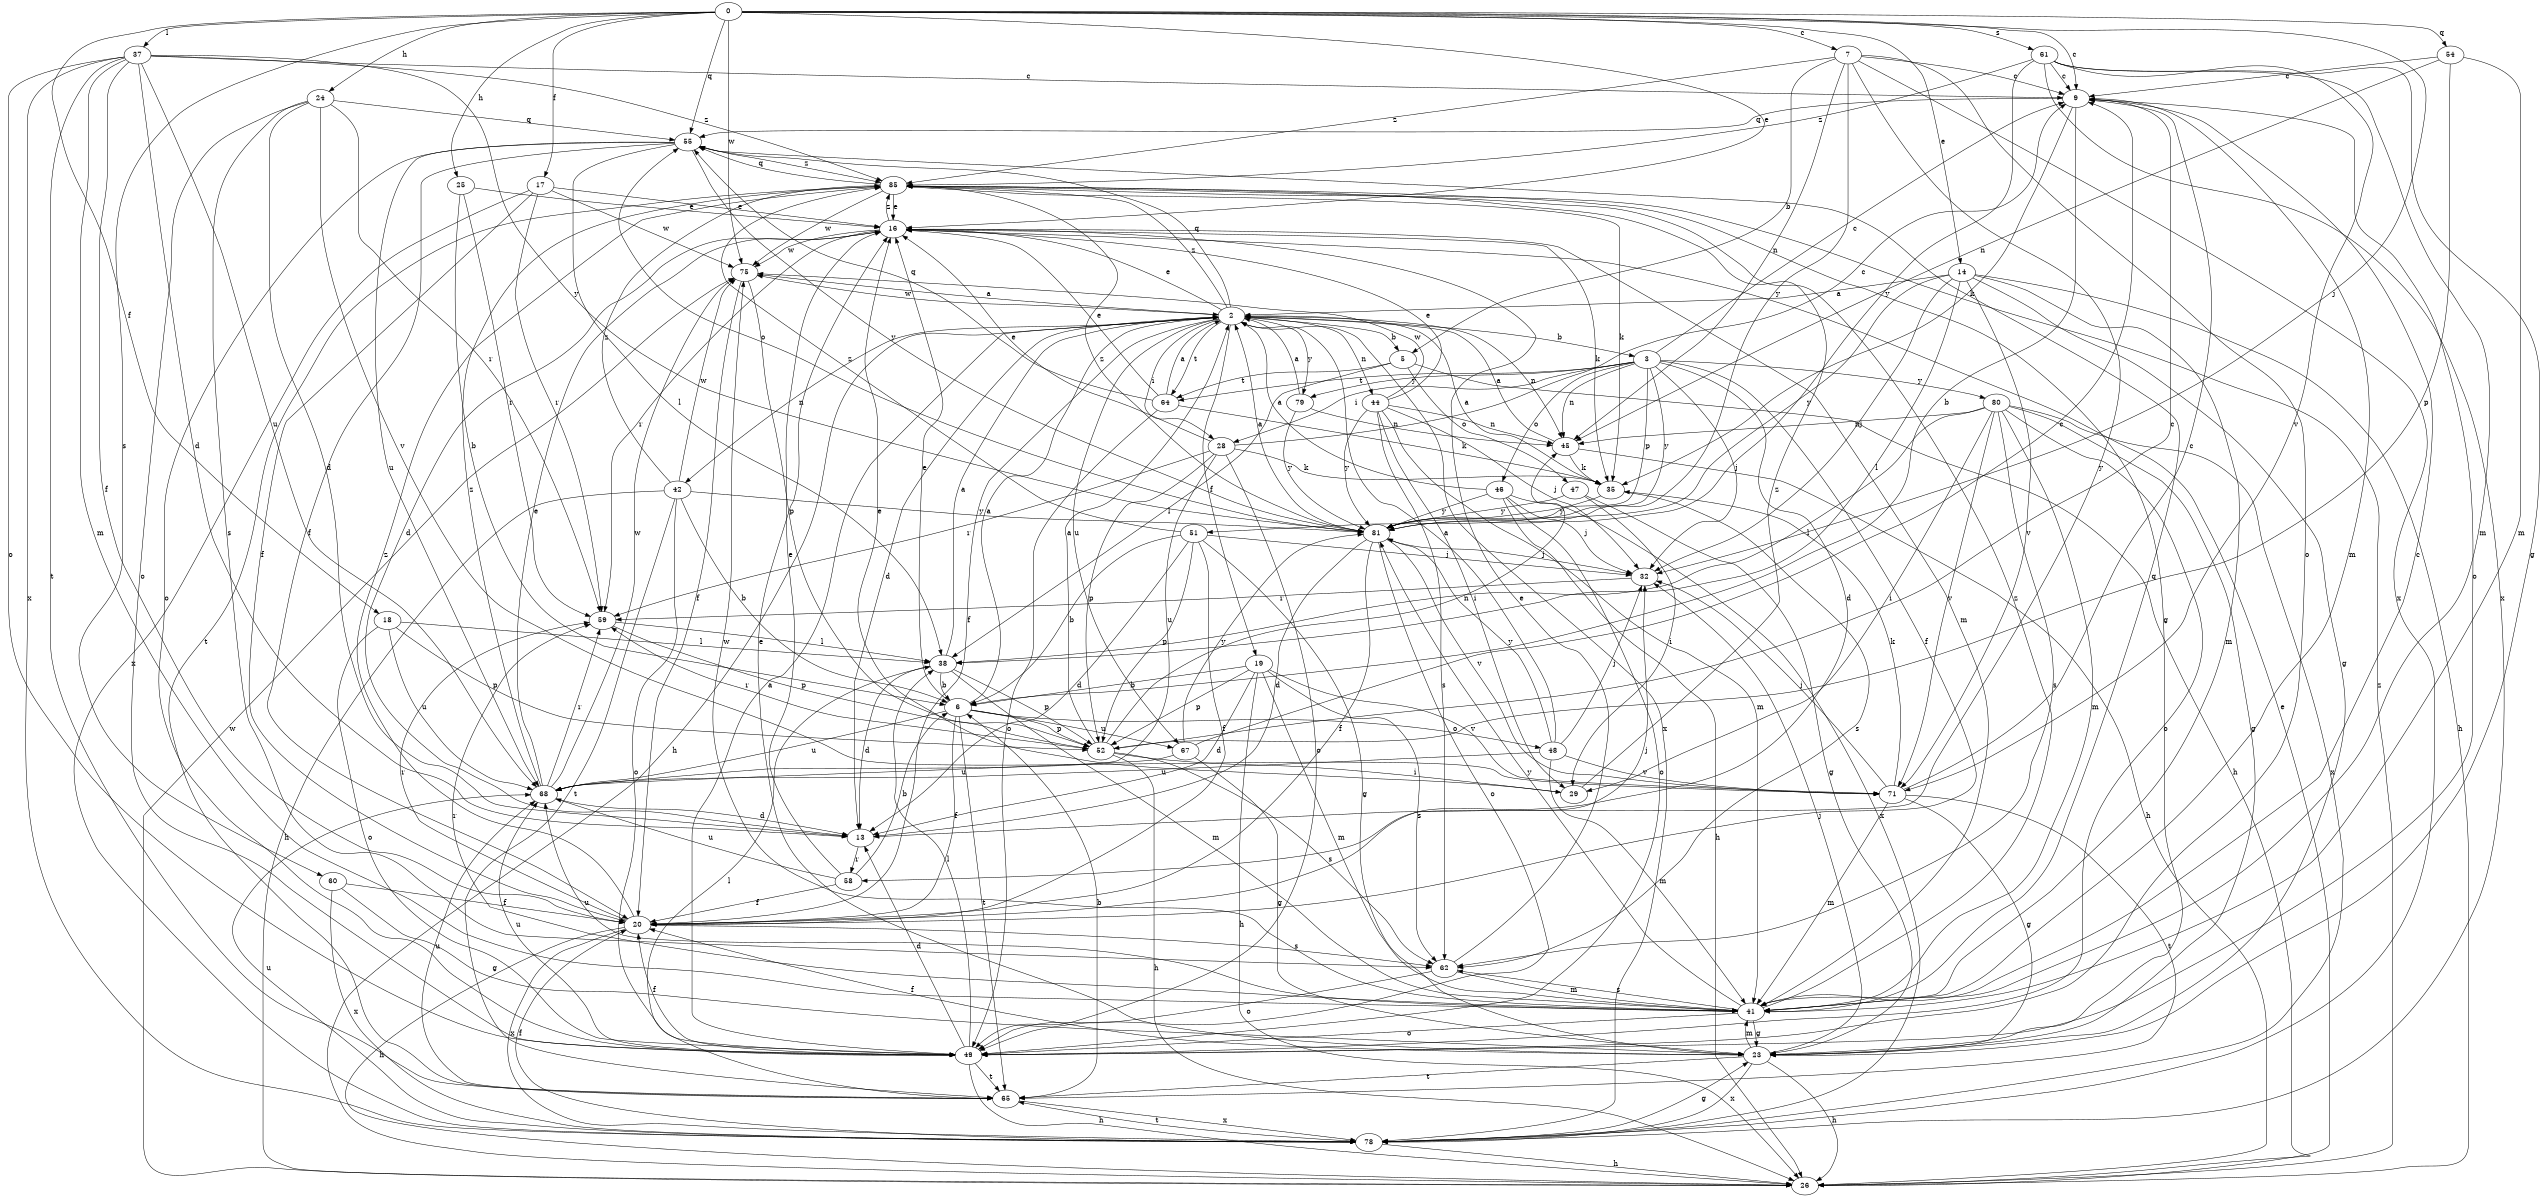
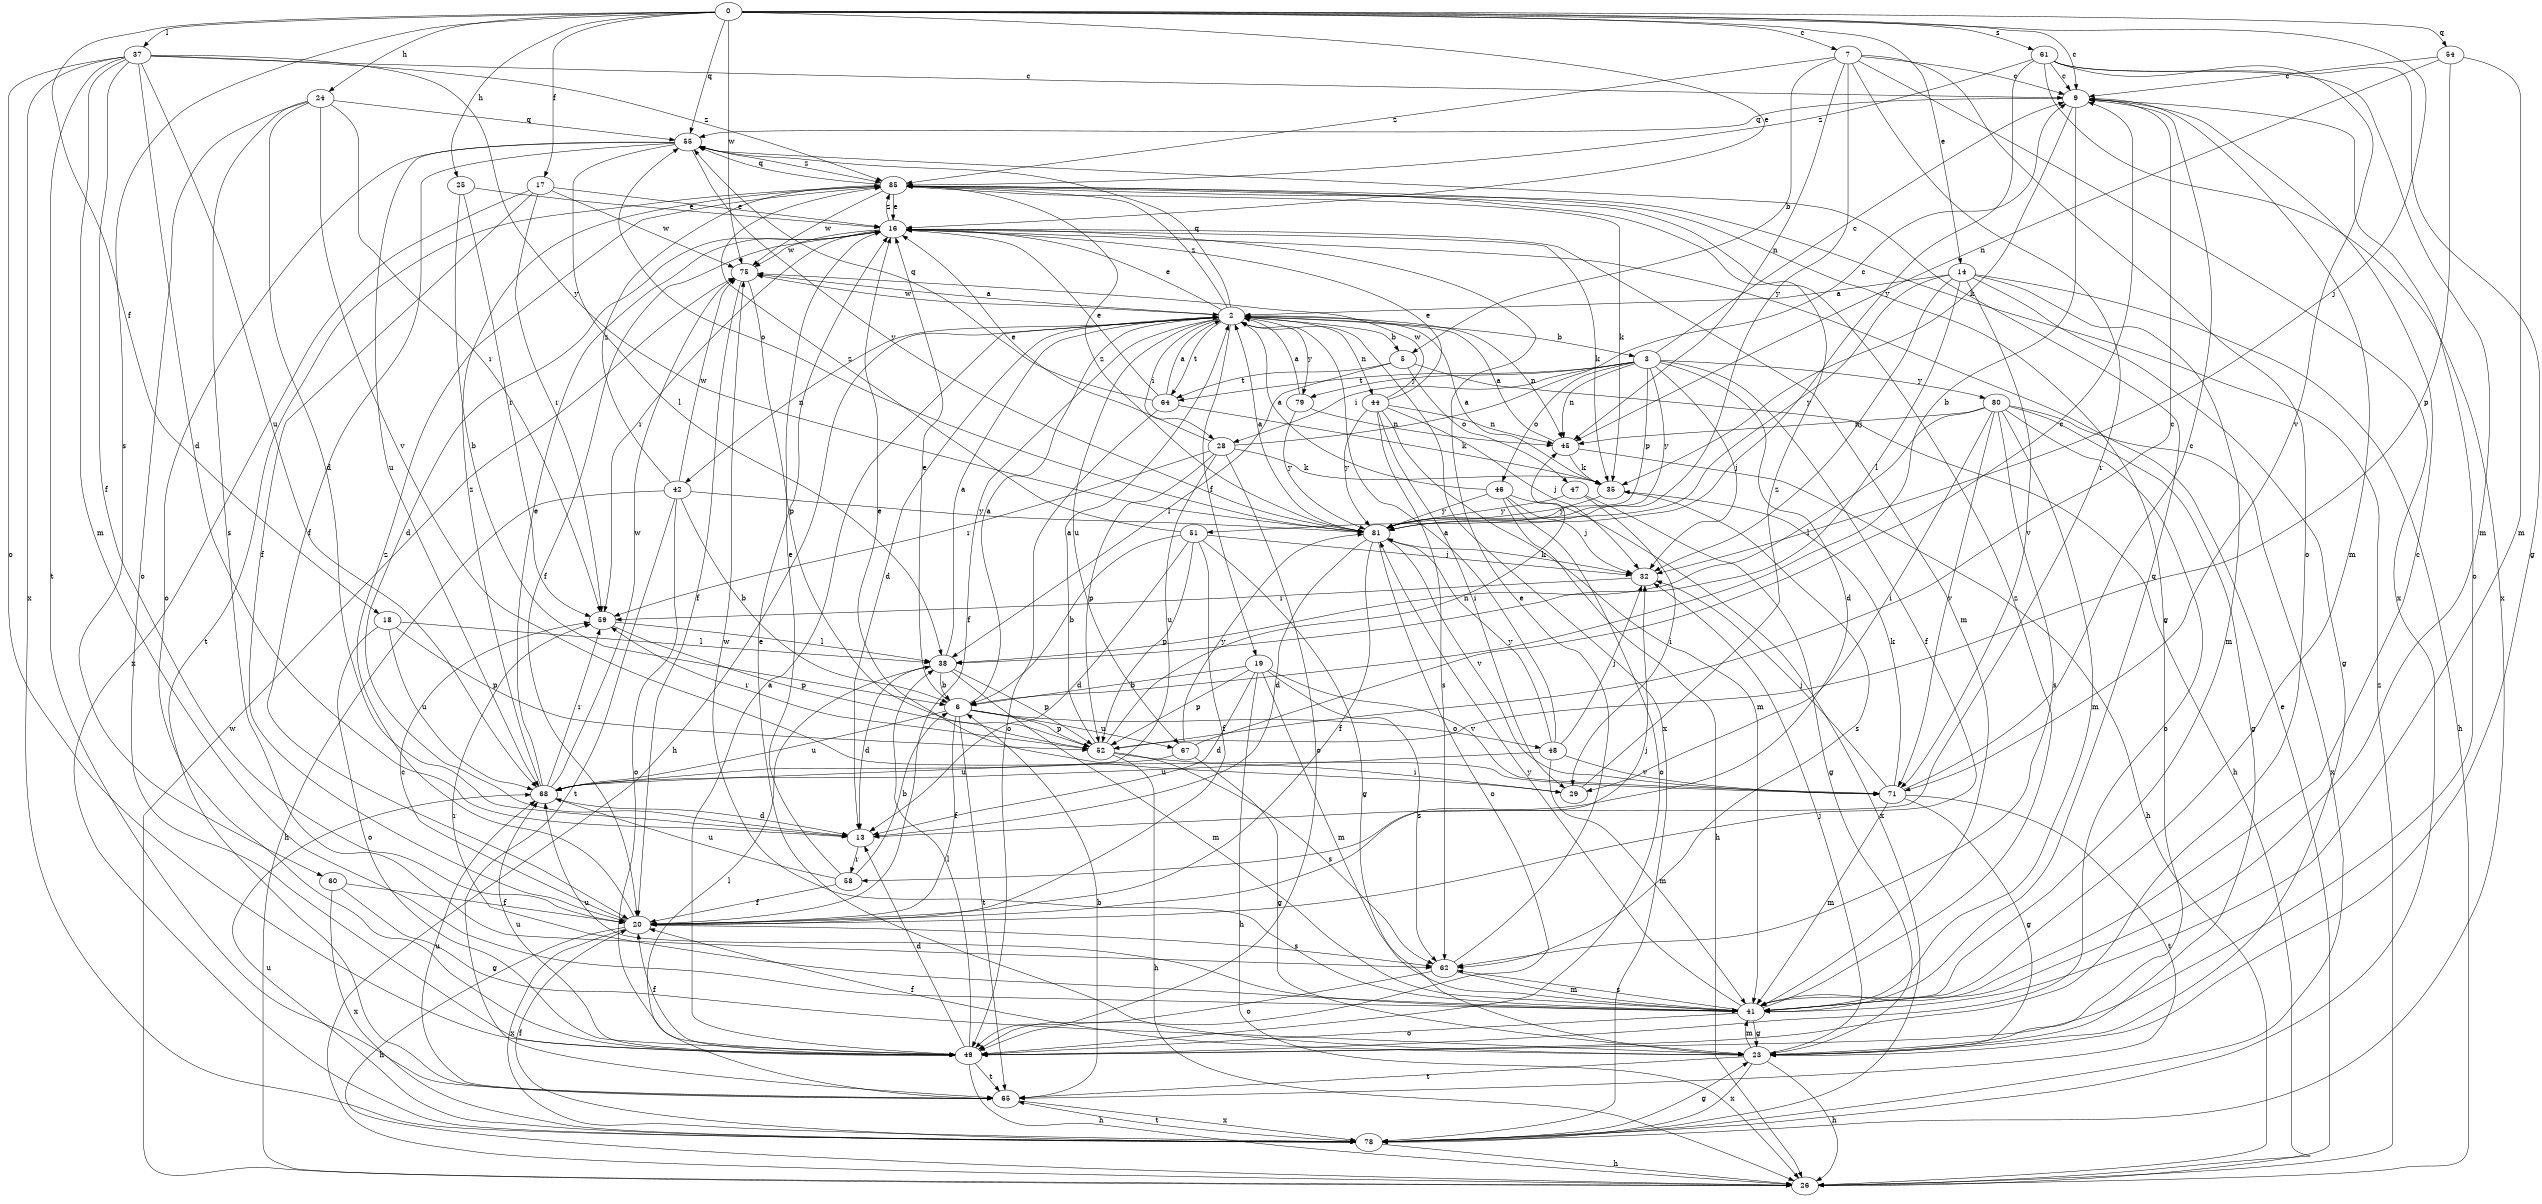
(2101, 468) -> (2101, 468)
none -> (575, 494)
(1544, 555) -> (1544, 555)
(403, 773) -> (403, 773)
